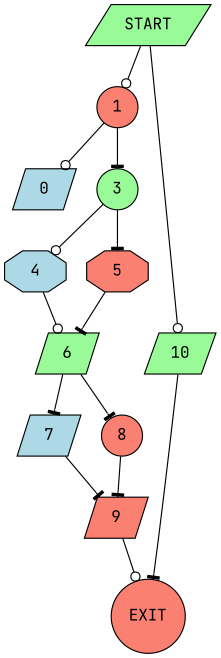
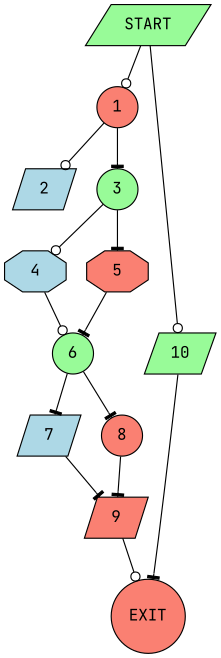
(44, 189) -> (44, 189)
(67, 353) -> (73, 353)
